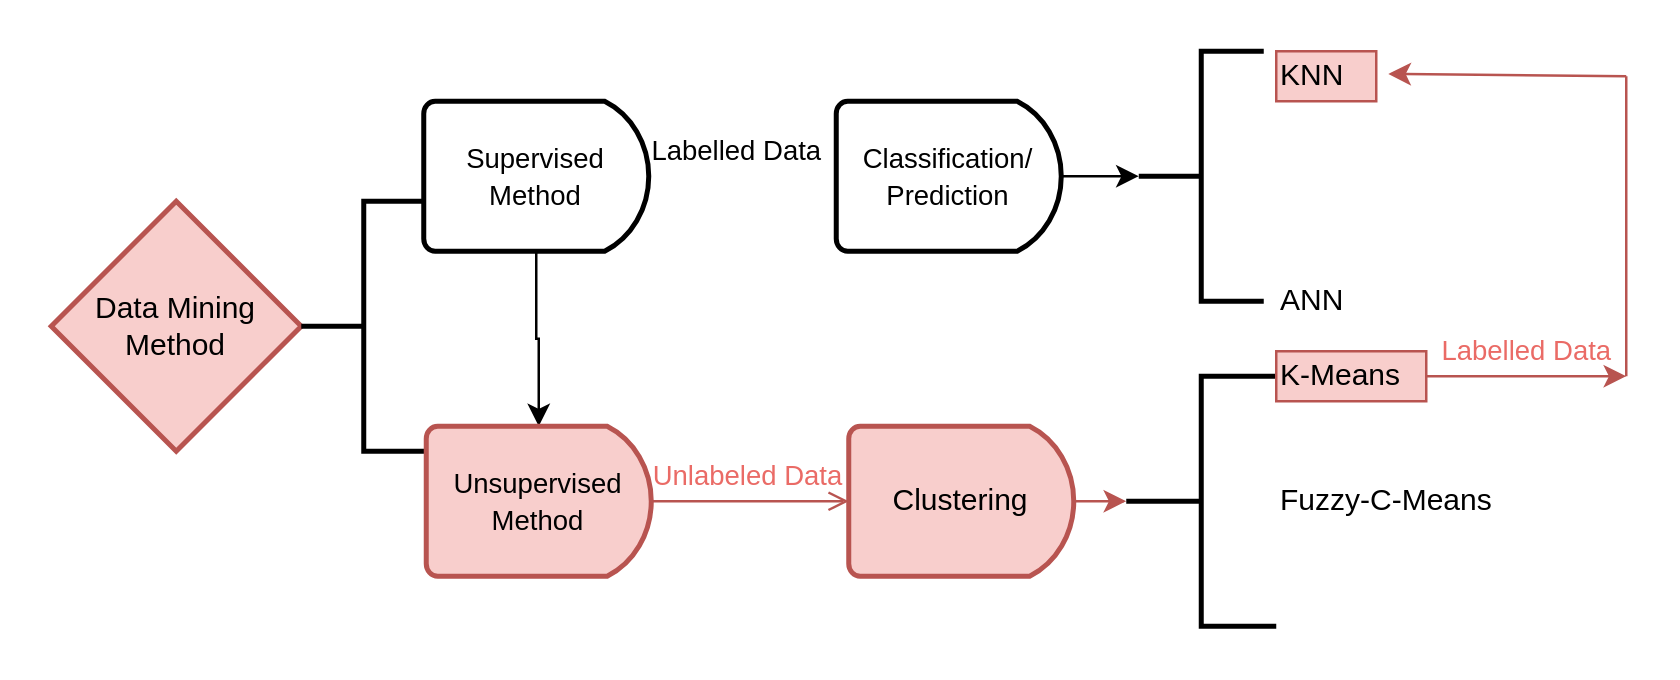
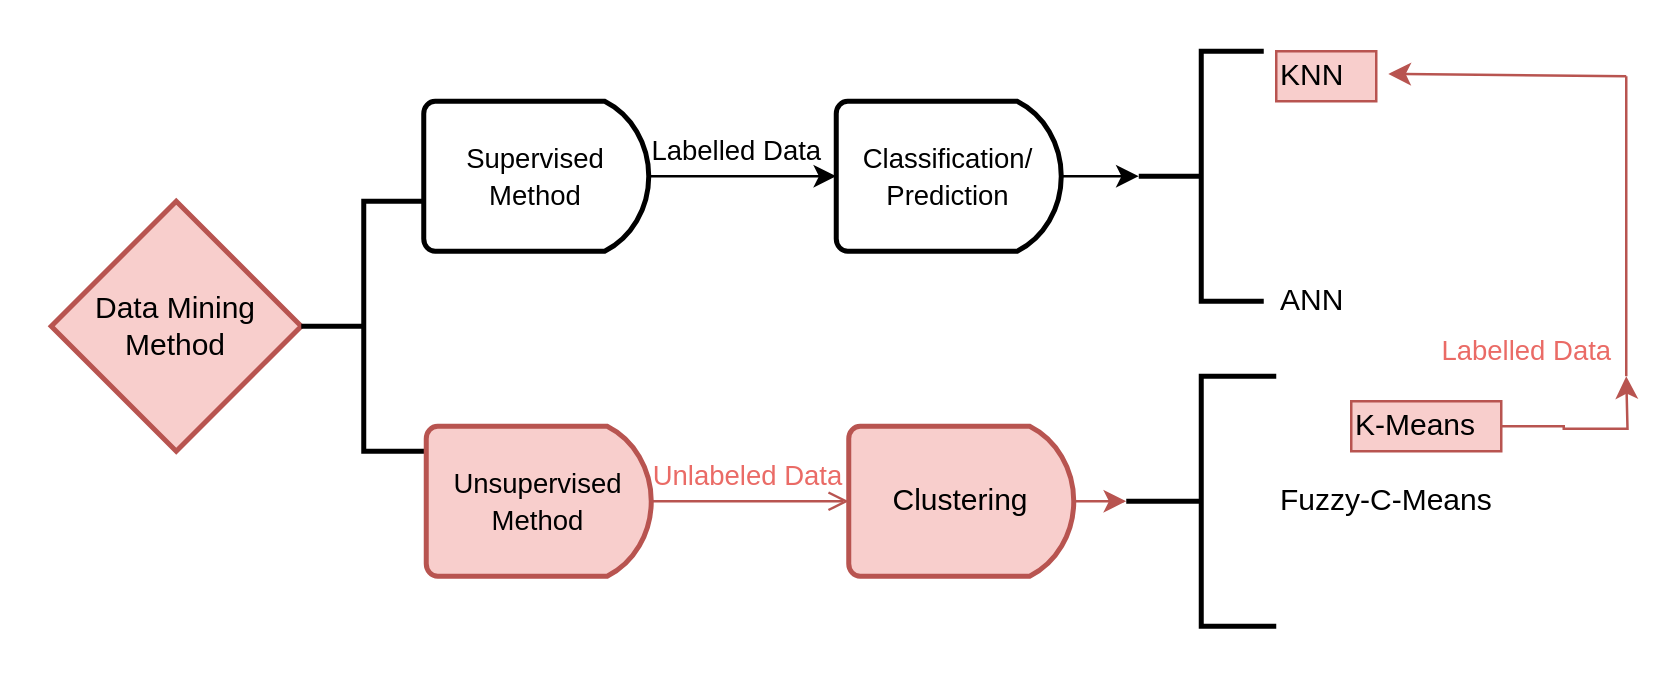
(536, 332) -> (734, 176)
(1351, 376) -> (1426, 426)
